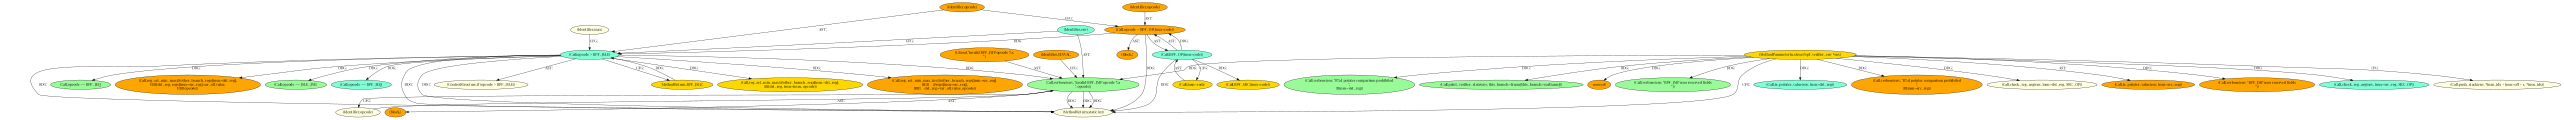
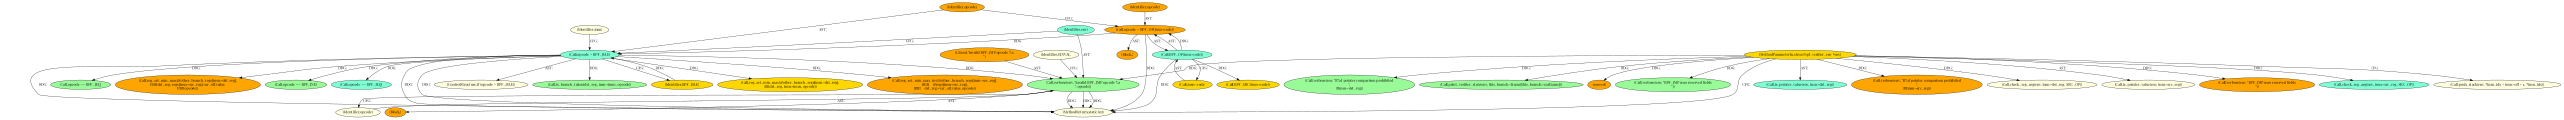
(590, 30) -> (590, 30)
(1056, 55) -> (1056, 55)
(1805, 68) -> (1805, 68)
(296, 85) -> (296, 85)
none -> (590, 85)
(682, 85) -> (682, 85)
(2148, 85) -> (2148, 85)
